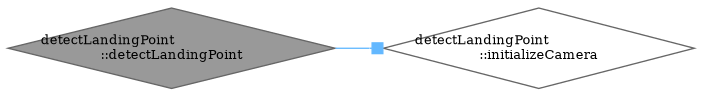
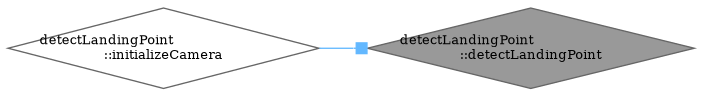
(352, 48) -> (336, 48)
